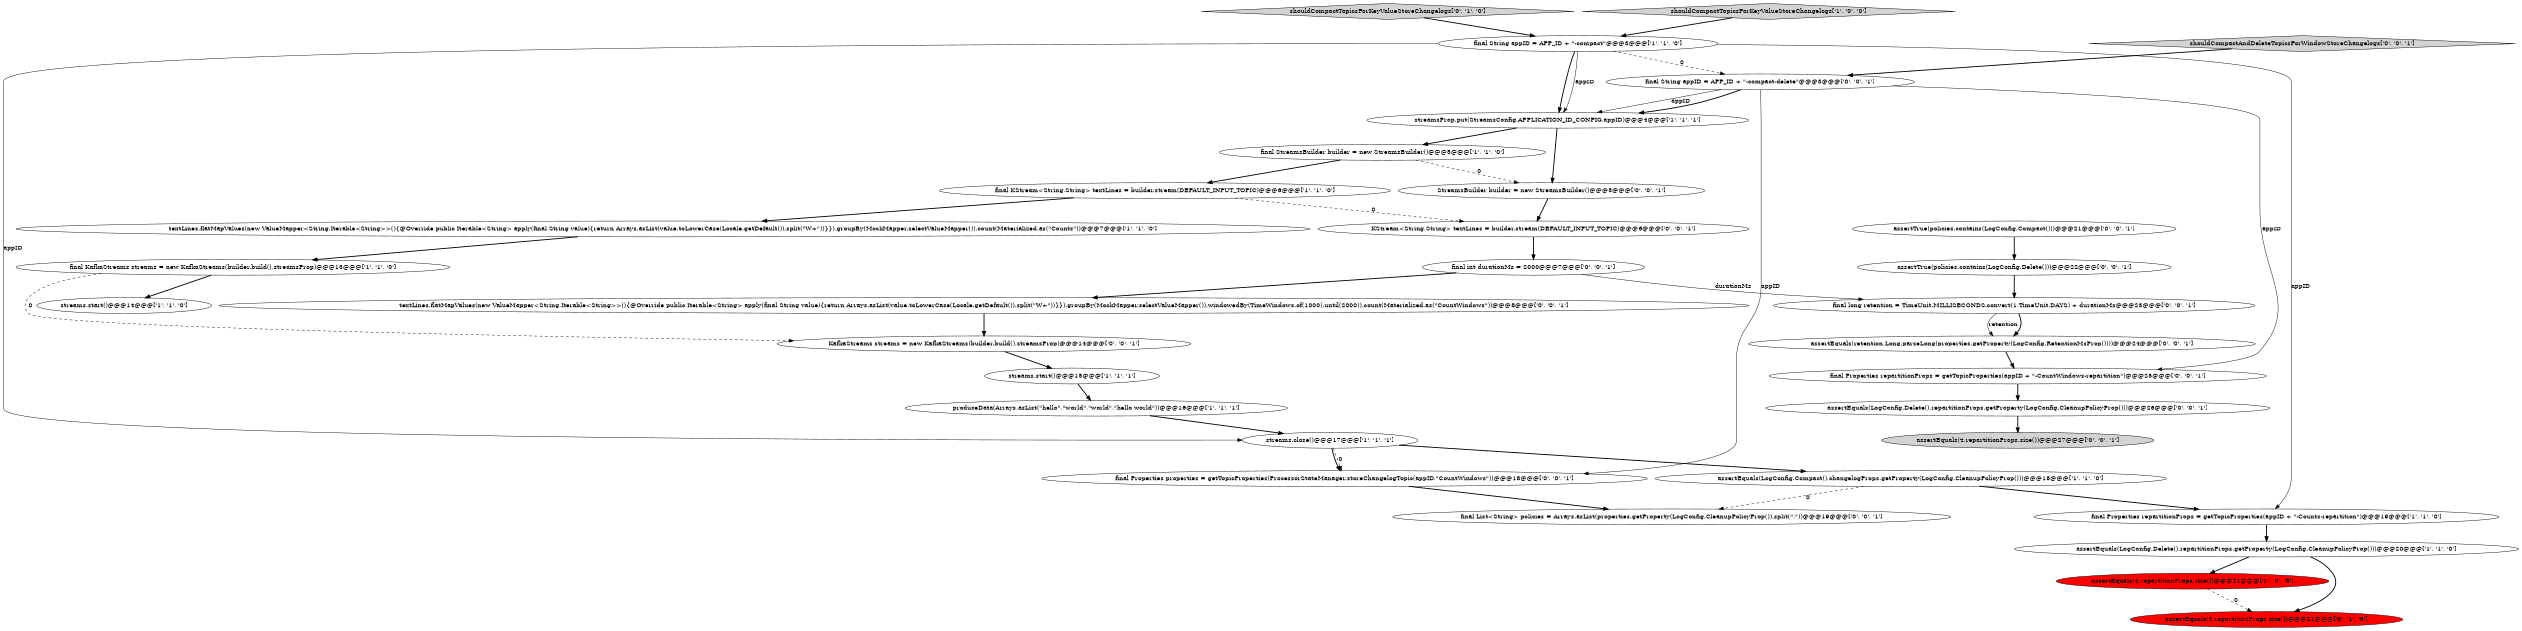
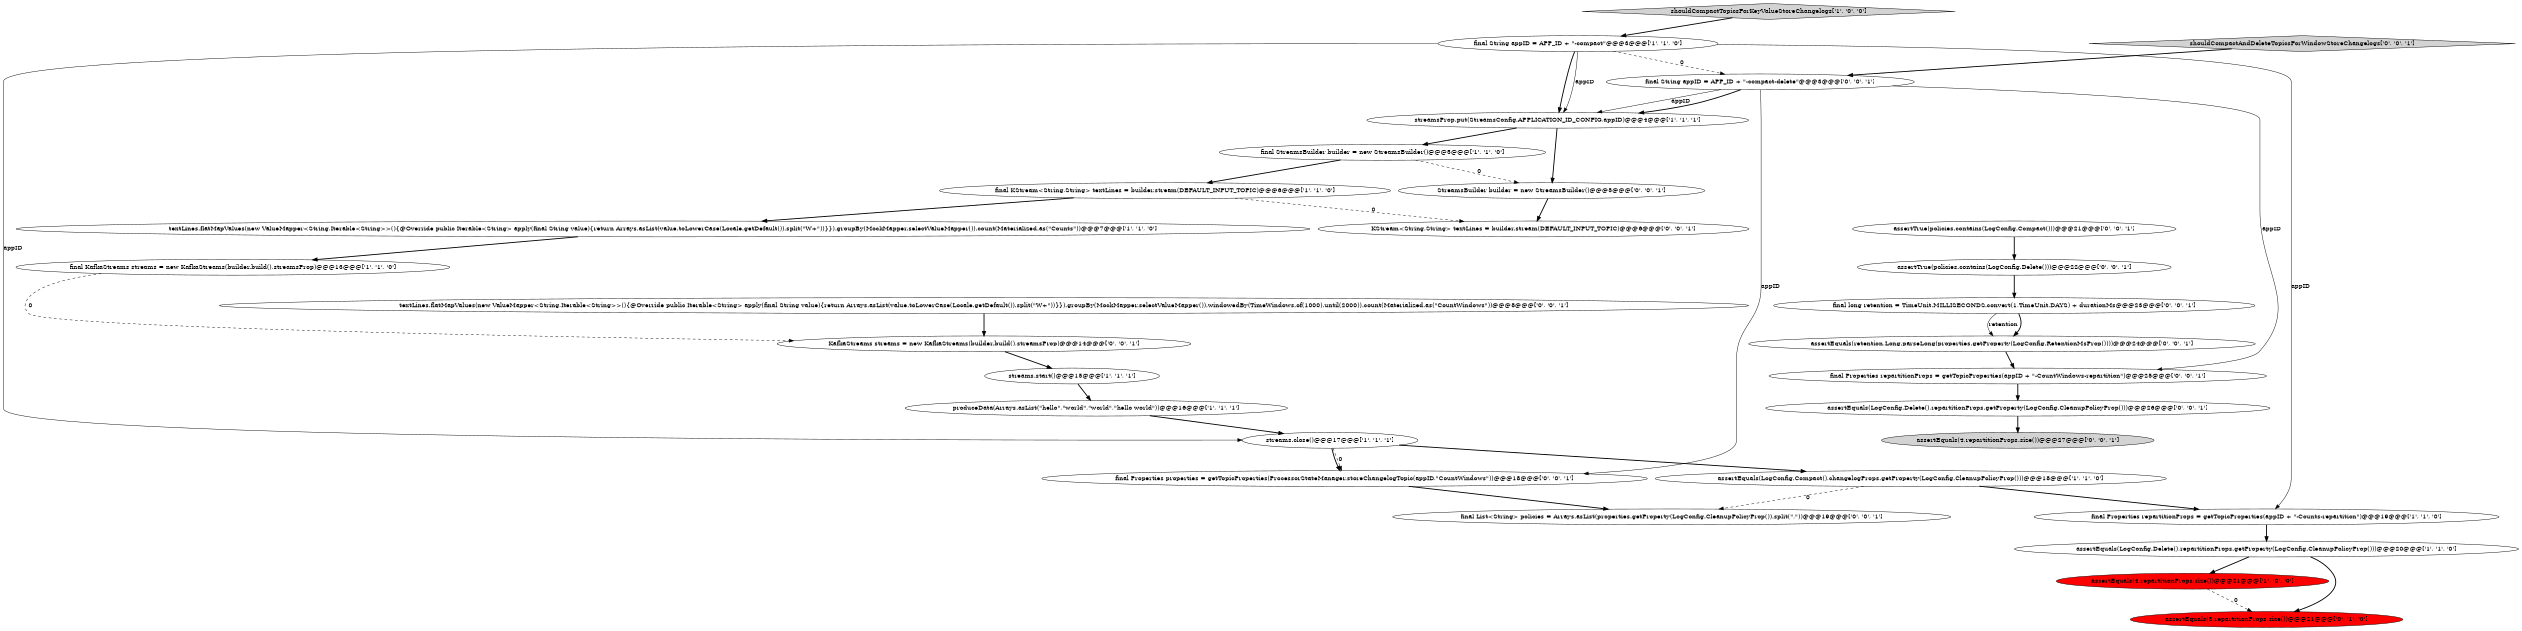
(1388, 11) -> none
(1533, 267) -> none
(124, 306) -> none
